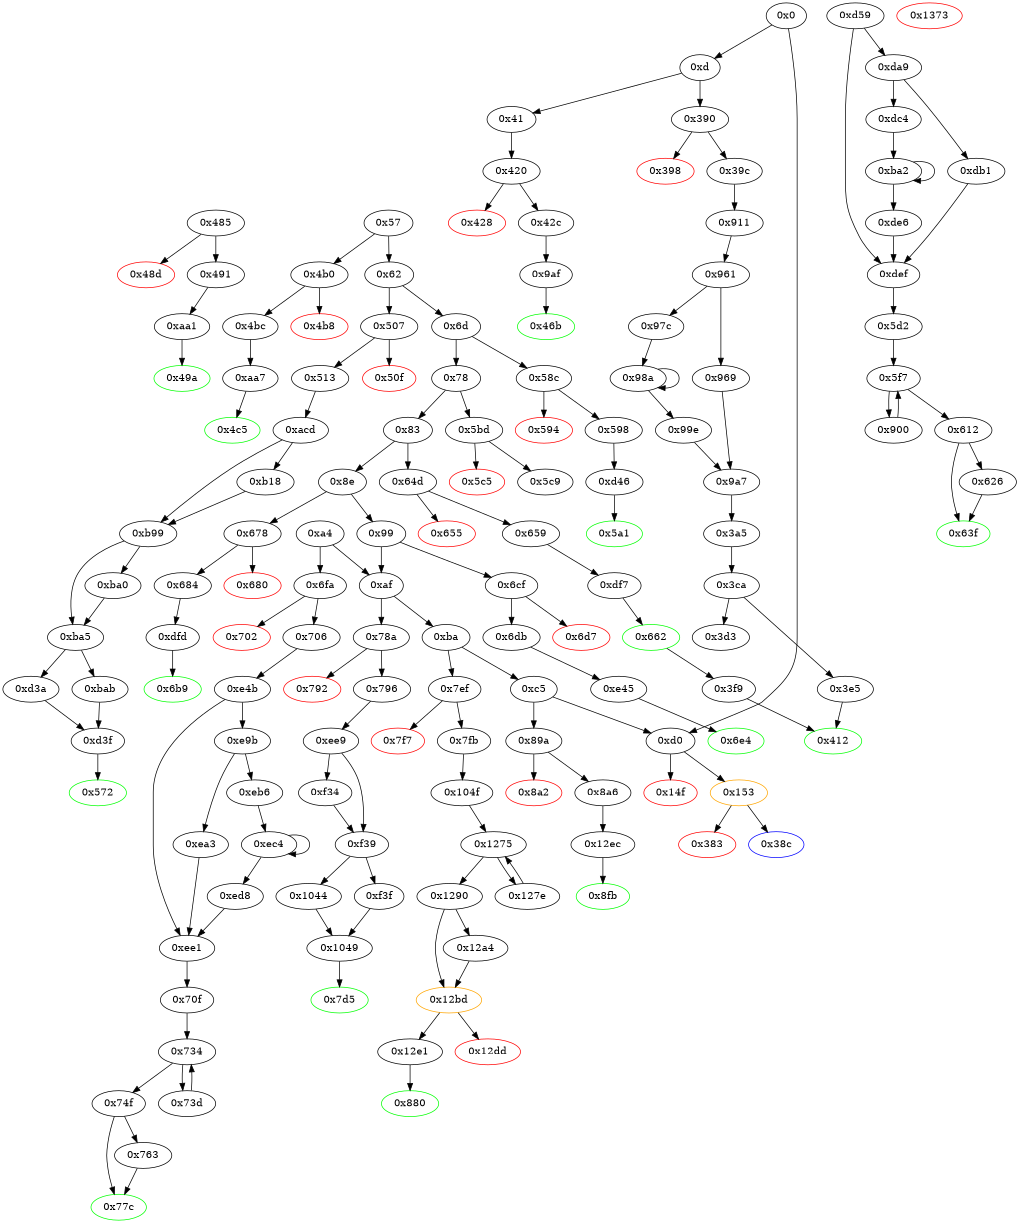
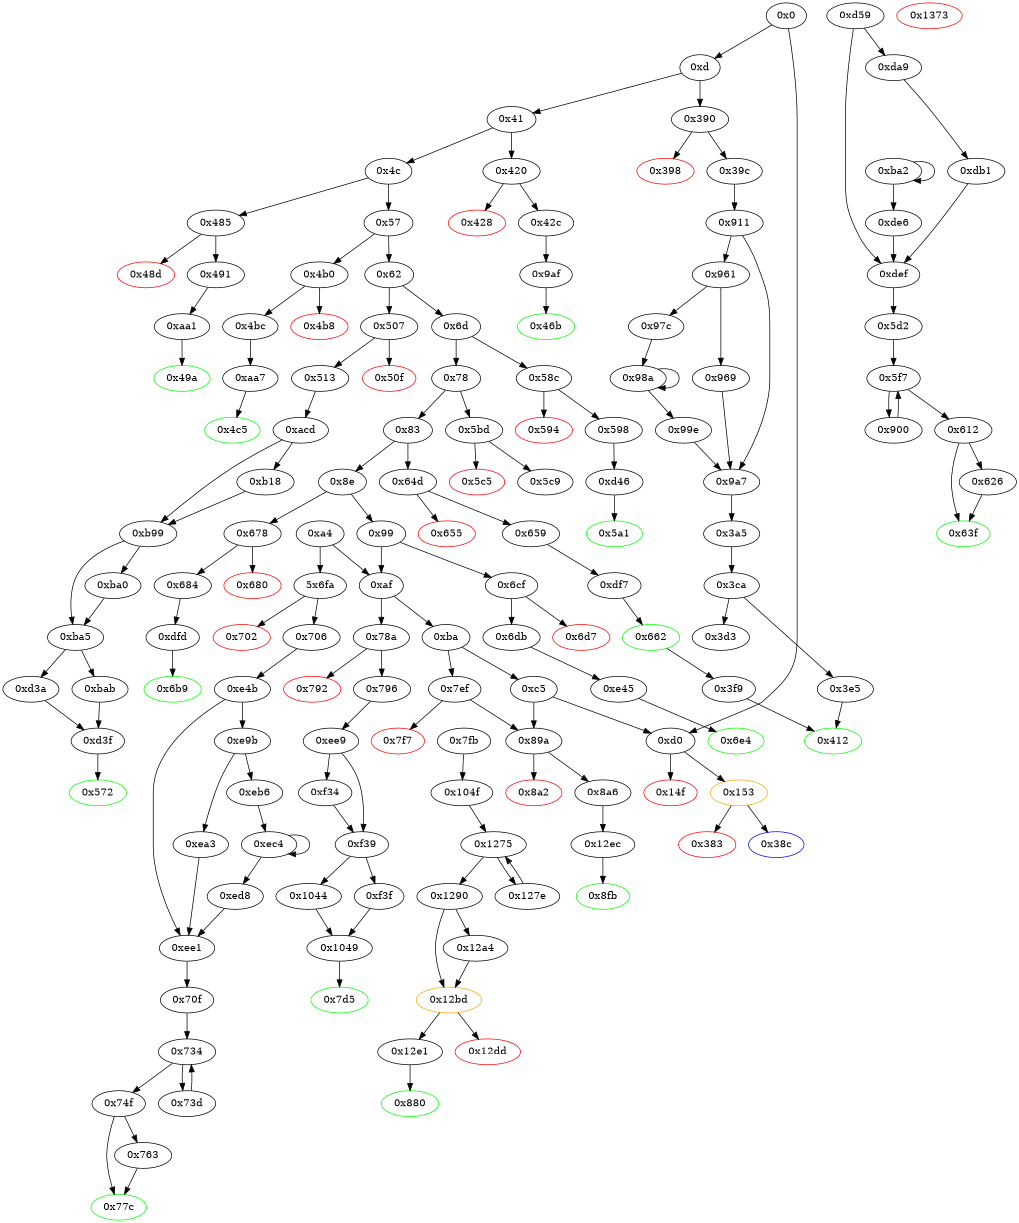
(894, 119) -> none
none -> (388, 171)
none -> (770, 349)
(320, 586) -> (320, 586)
(459, 711) -> (491, 713)
